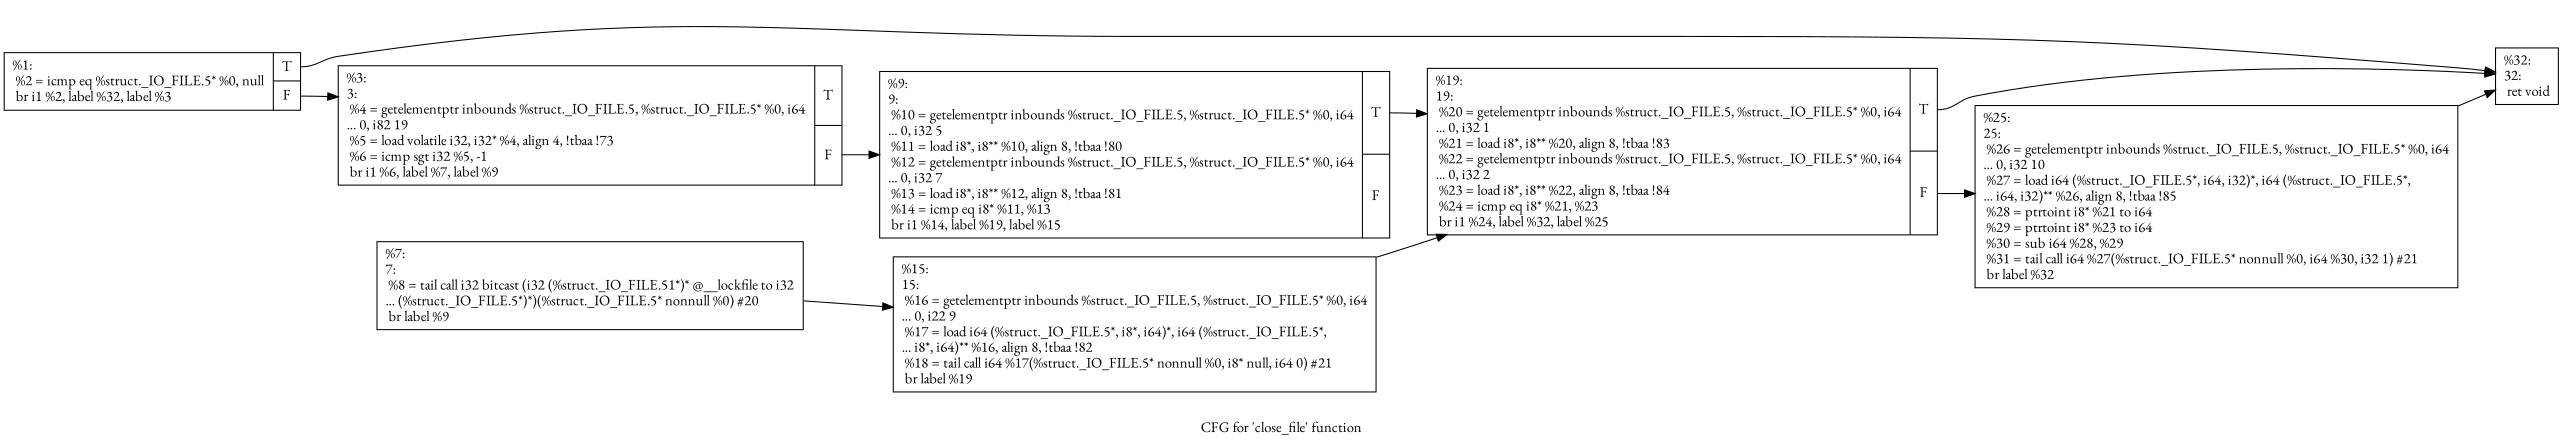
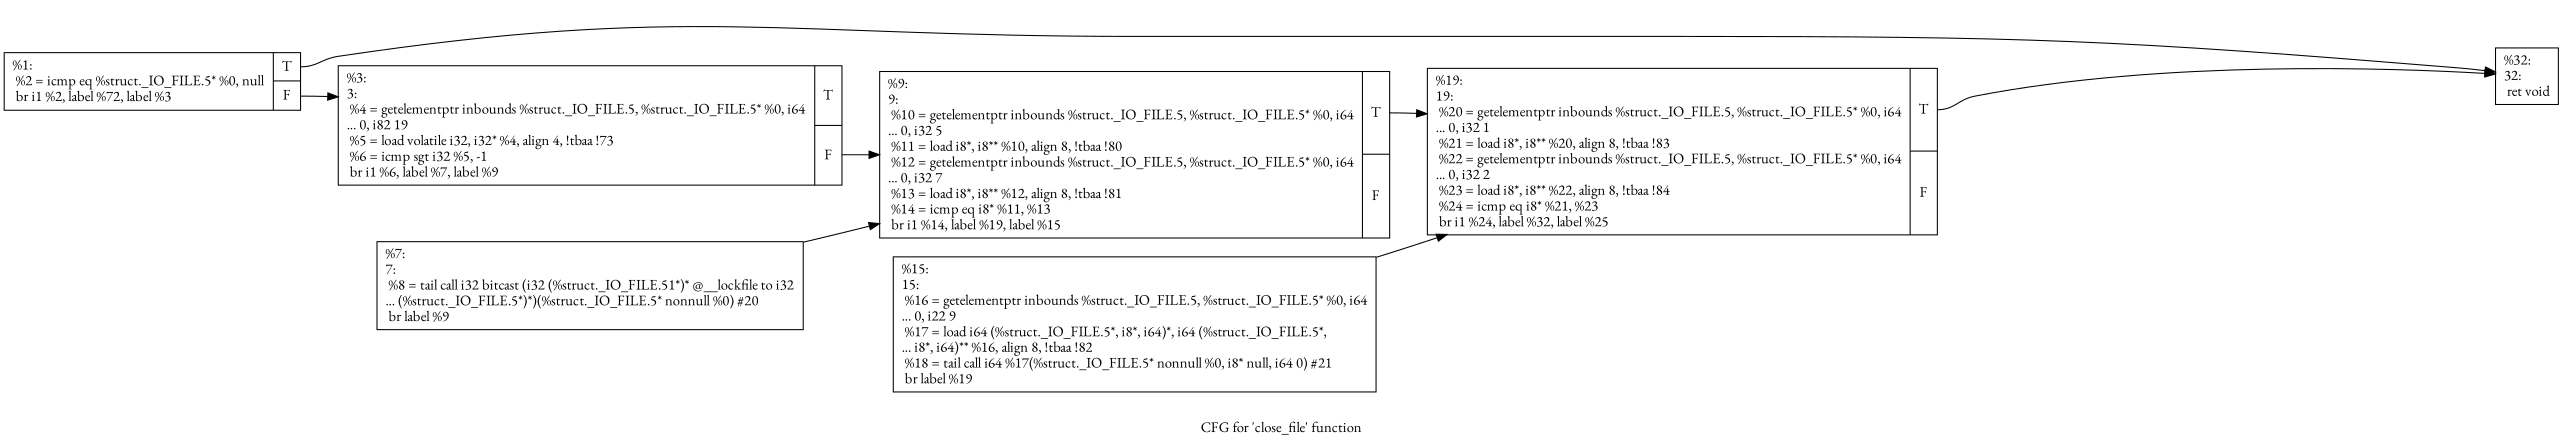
(92, 97) -> (92, 97)
(2216, 197) -> none
(843, 304) -> (837, 234)
